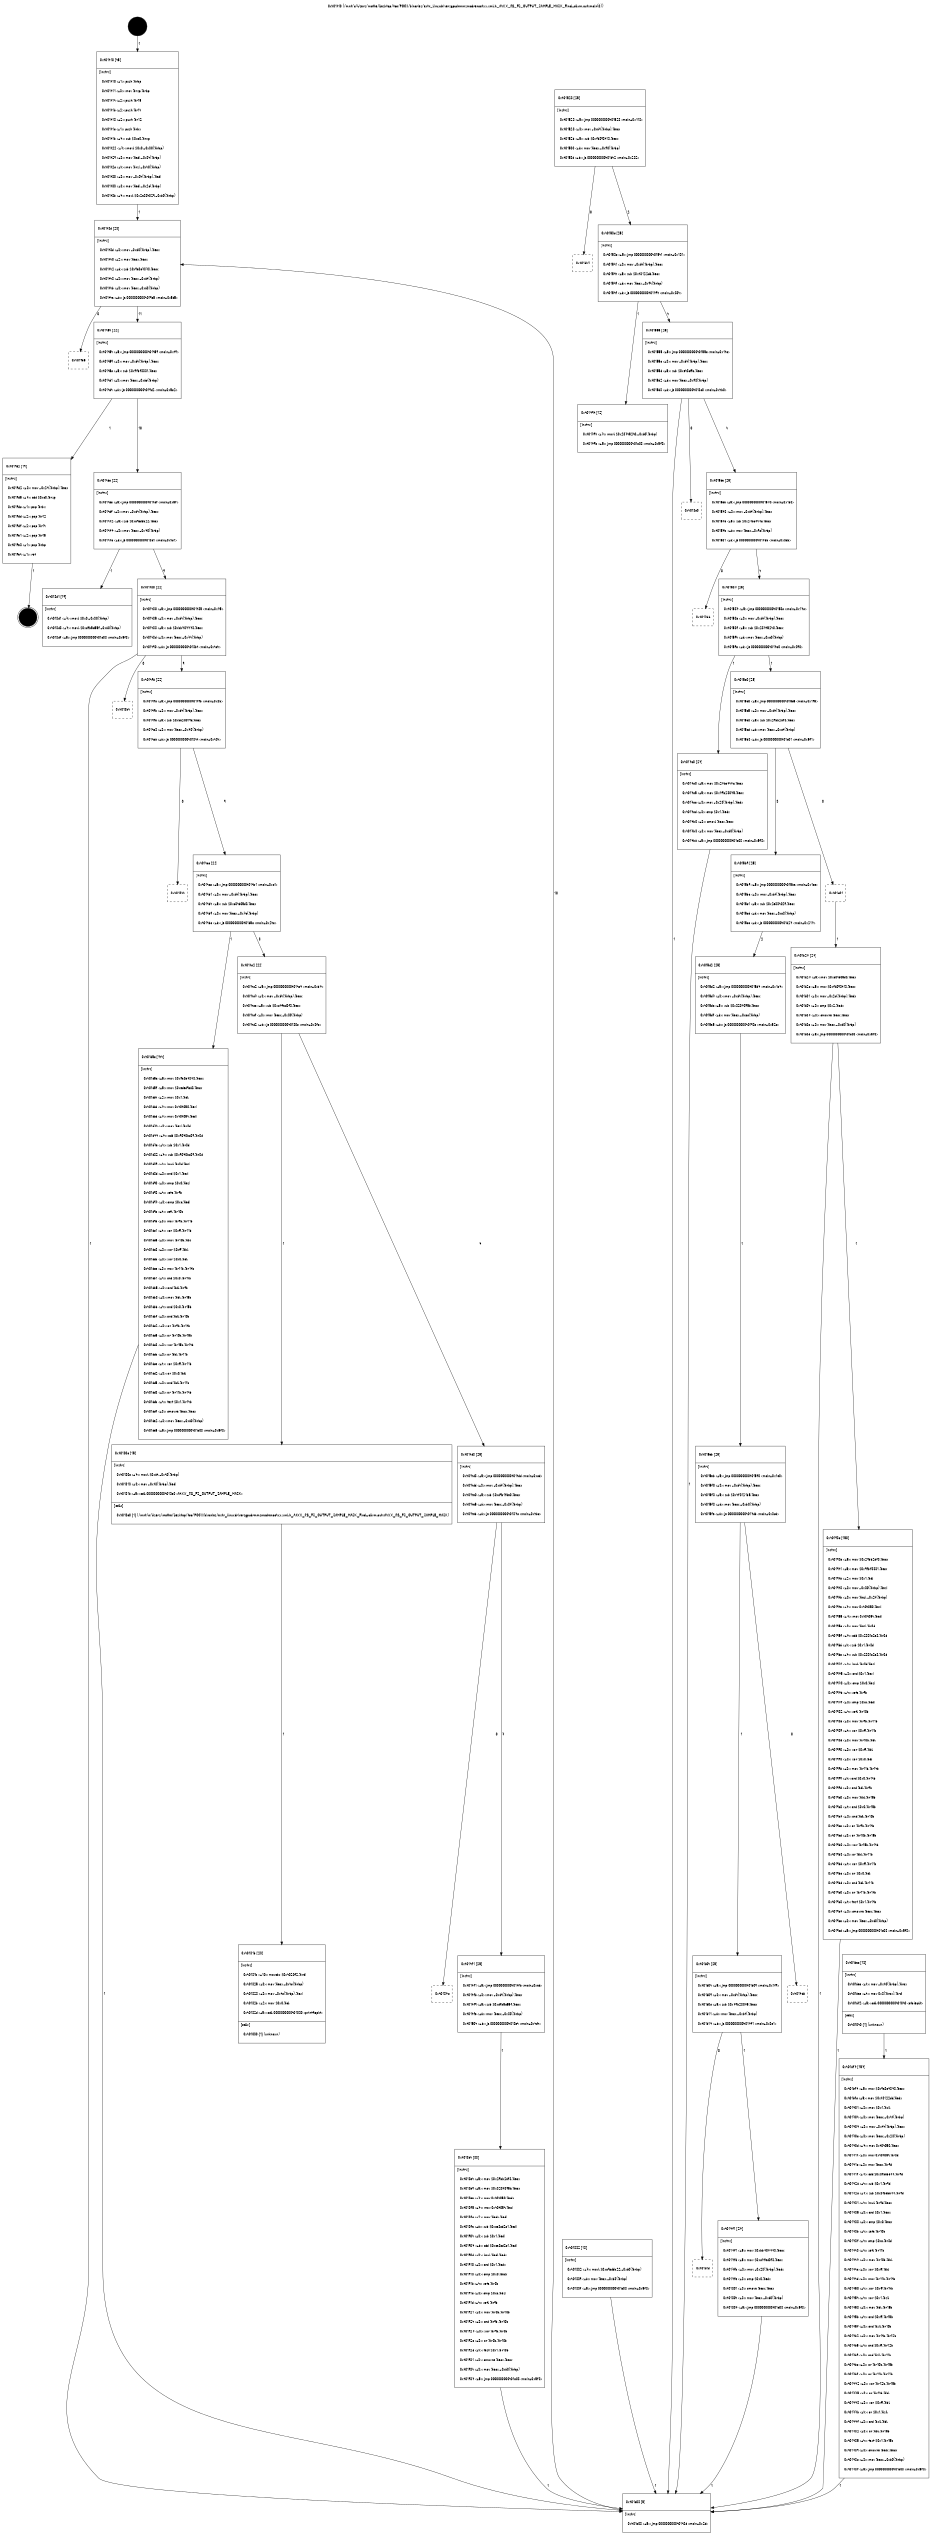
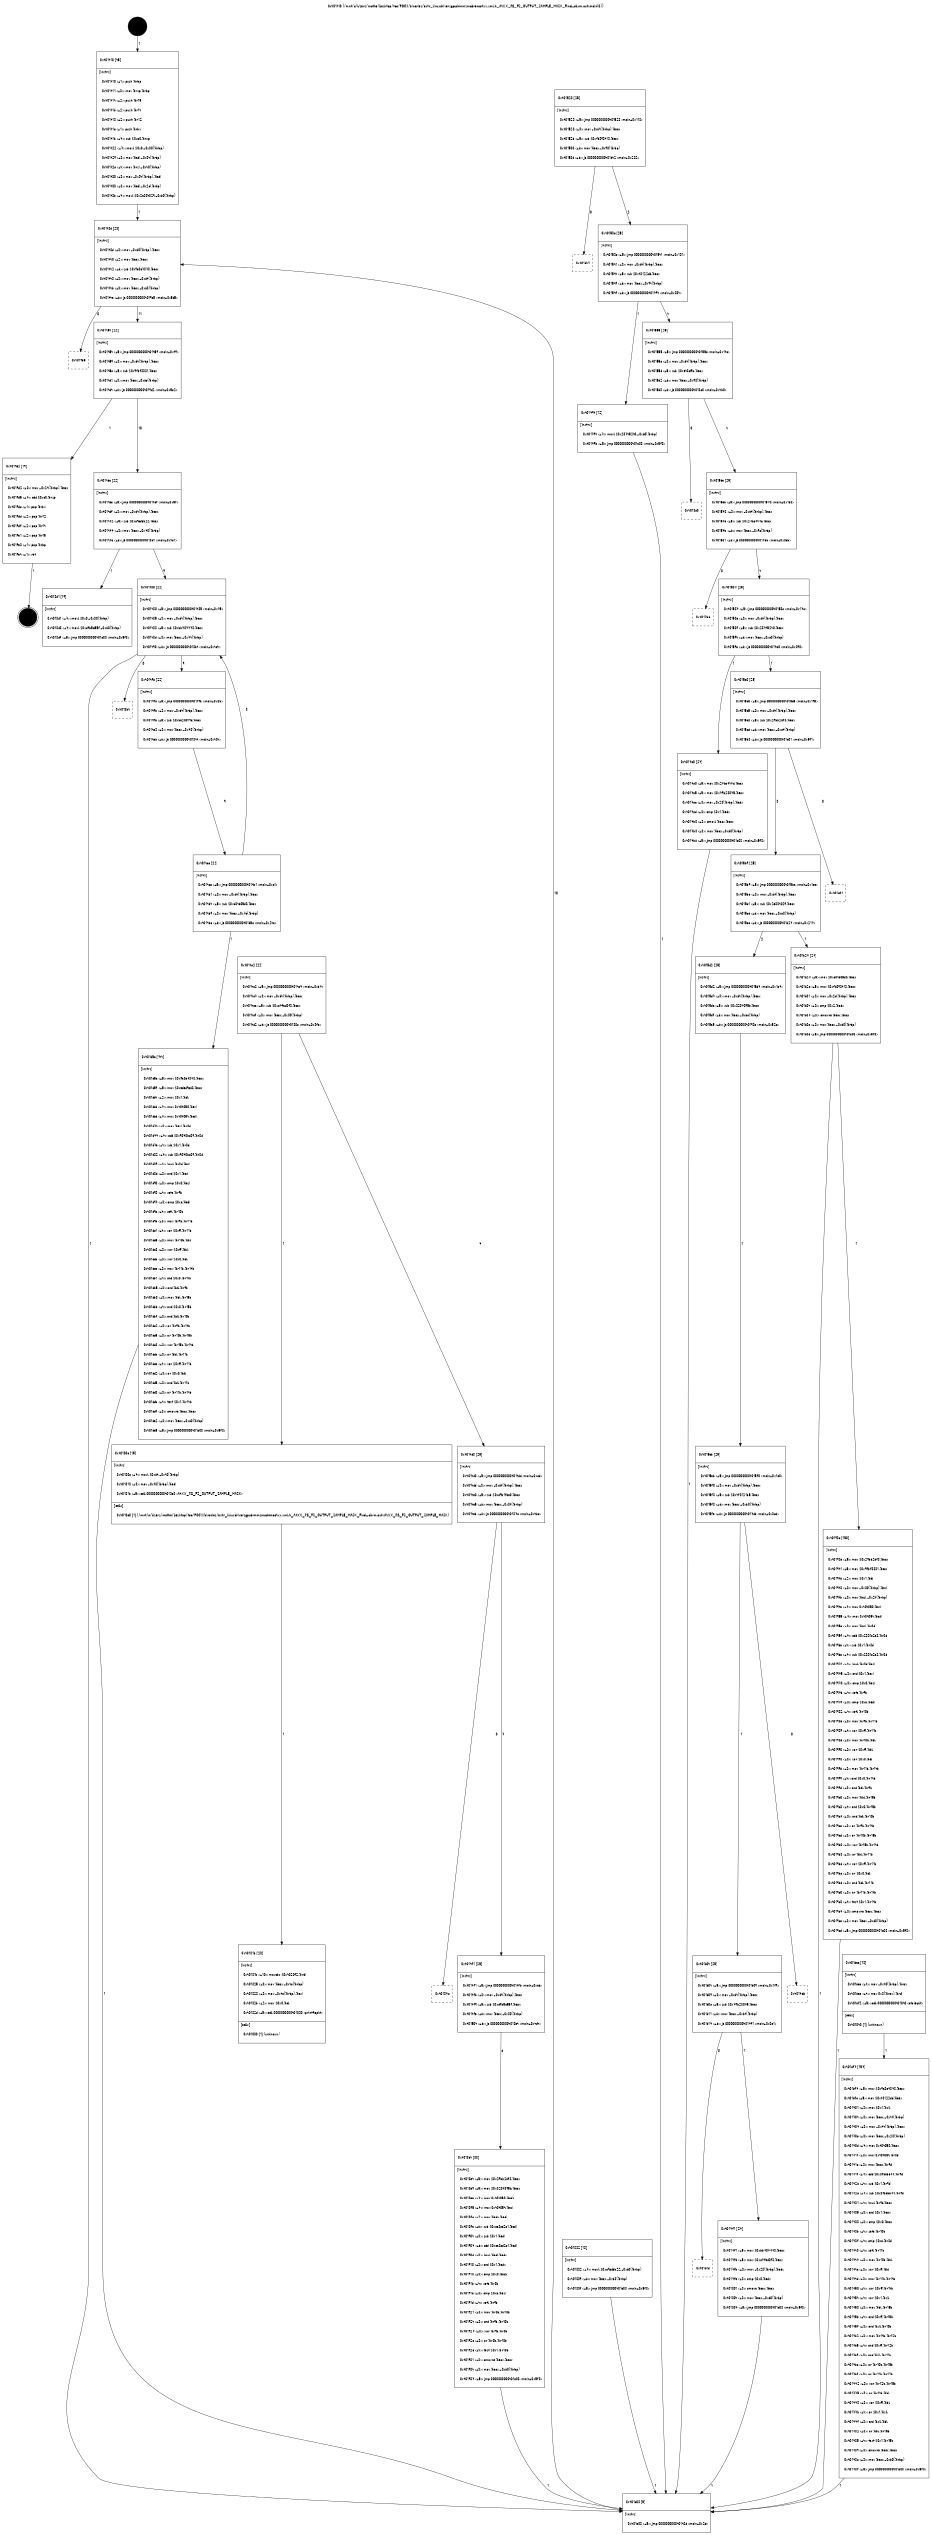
(177, 893) -> none
(836, 923) -> (802, 938)
(259, 943) -> (246, 755)
(673, 1444) -> (661, 1470)
(502, 2051) -> (502, 2051)
